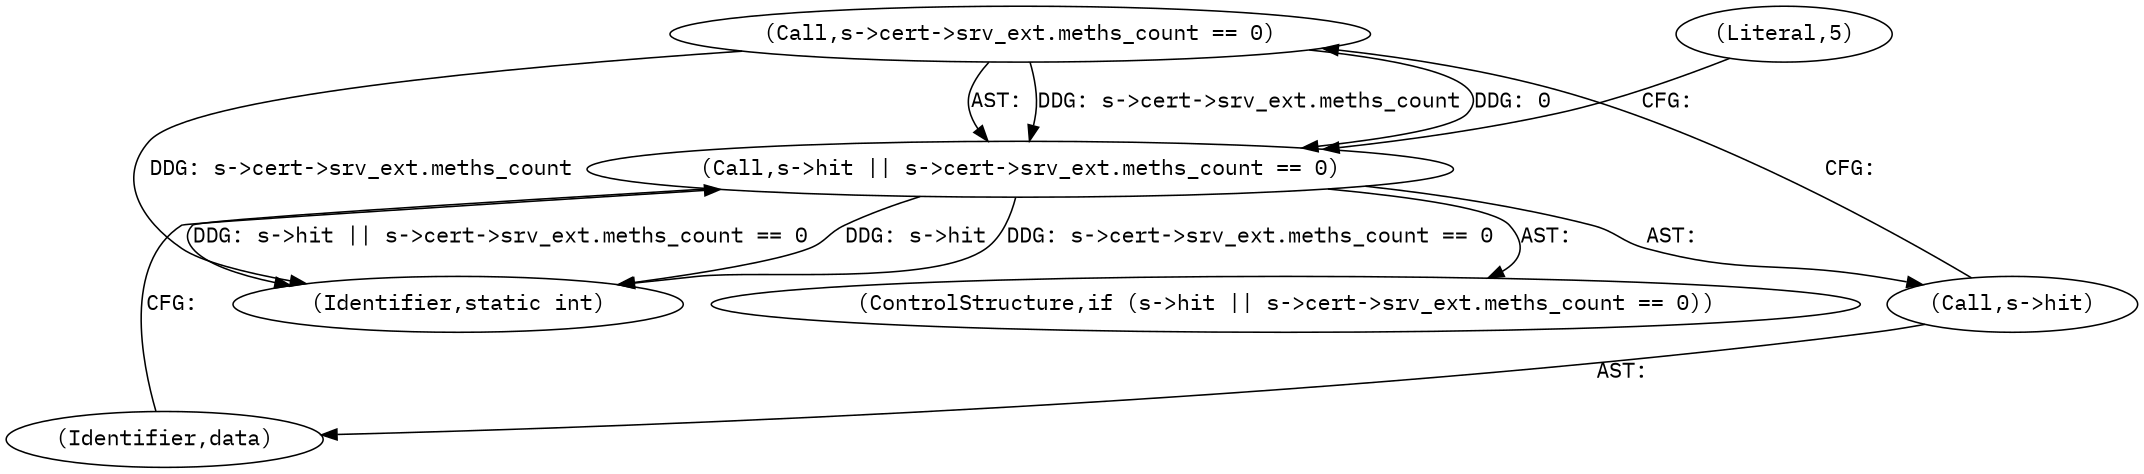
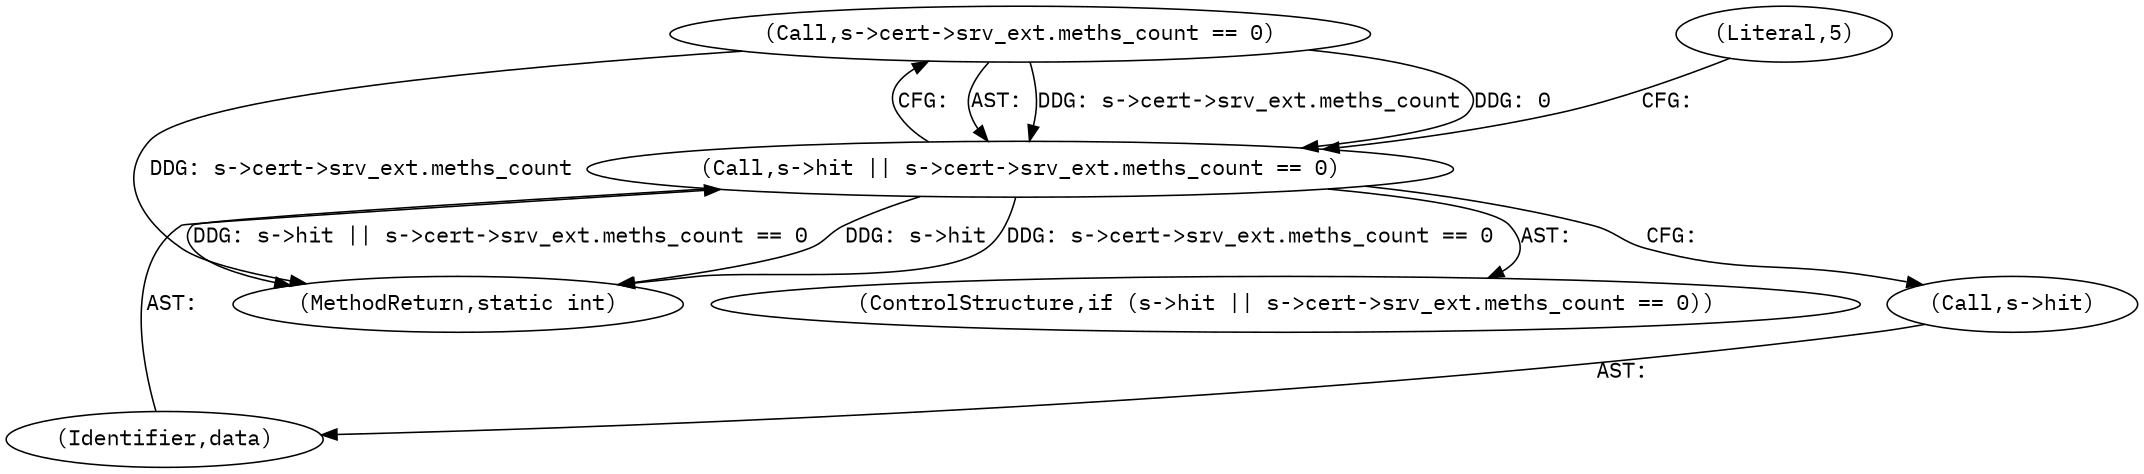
(1668, 127) -> (895, 108)
(1679, 237) -> (1679, 237)
(179, 304) -> (179, 304)
(458, 304) -> (458, 304)
